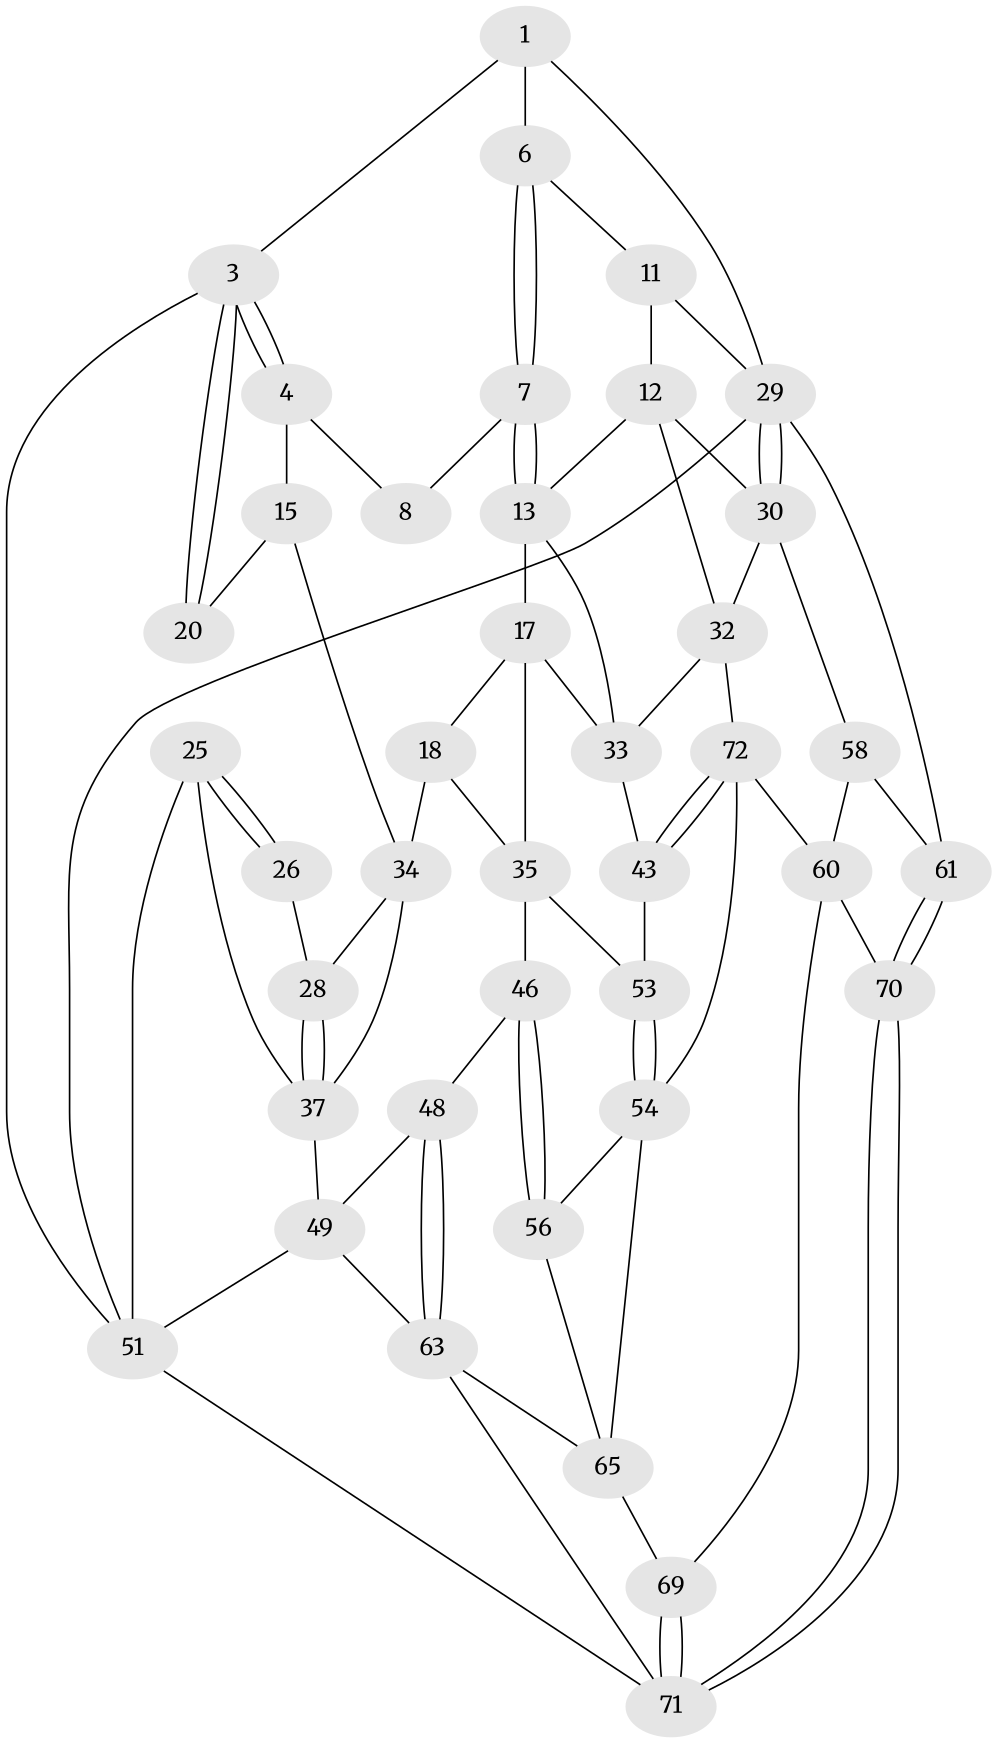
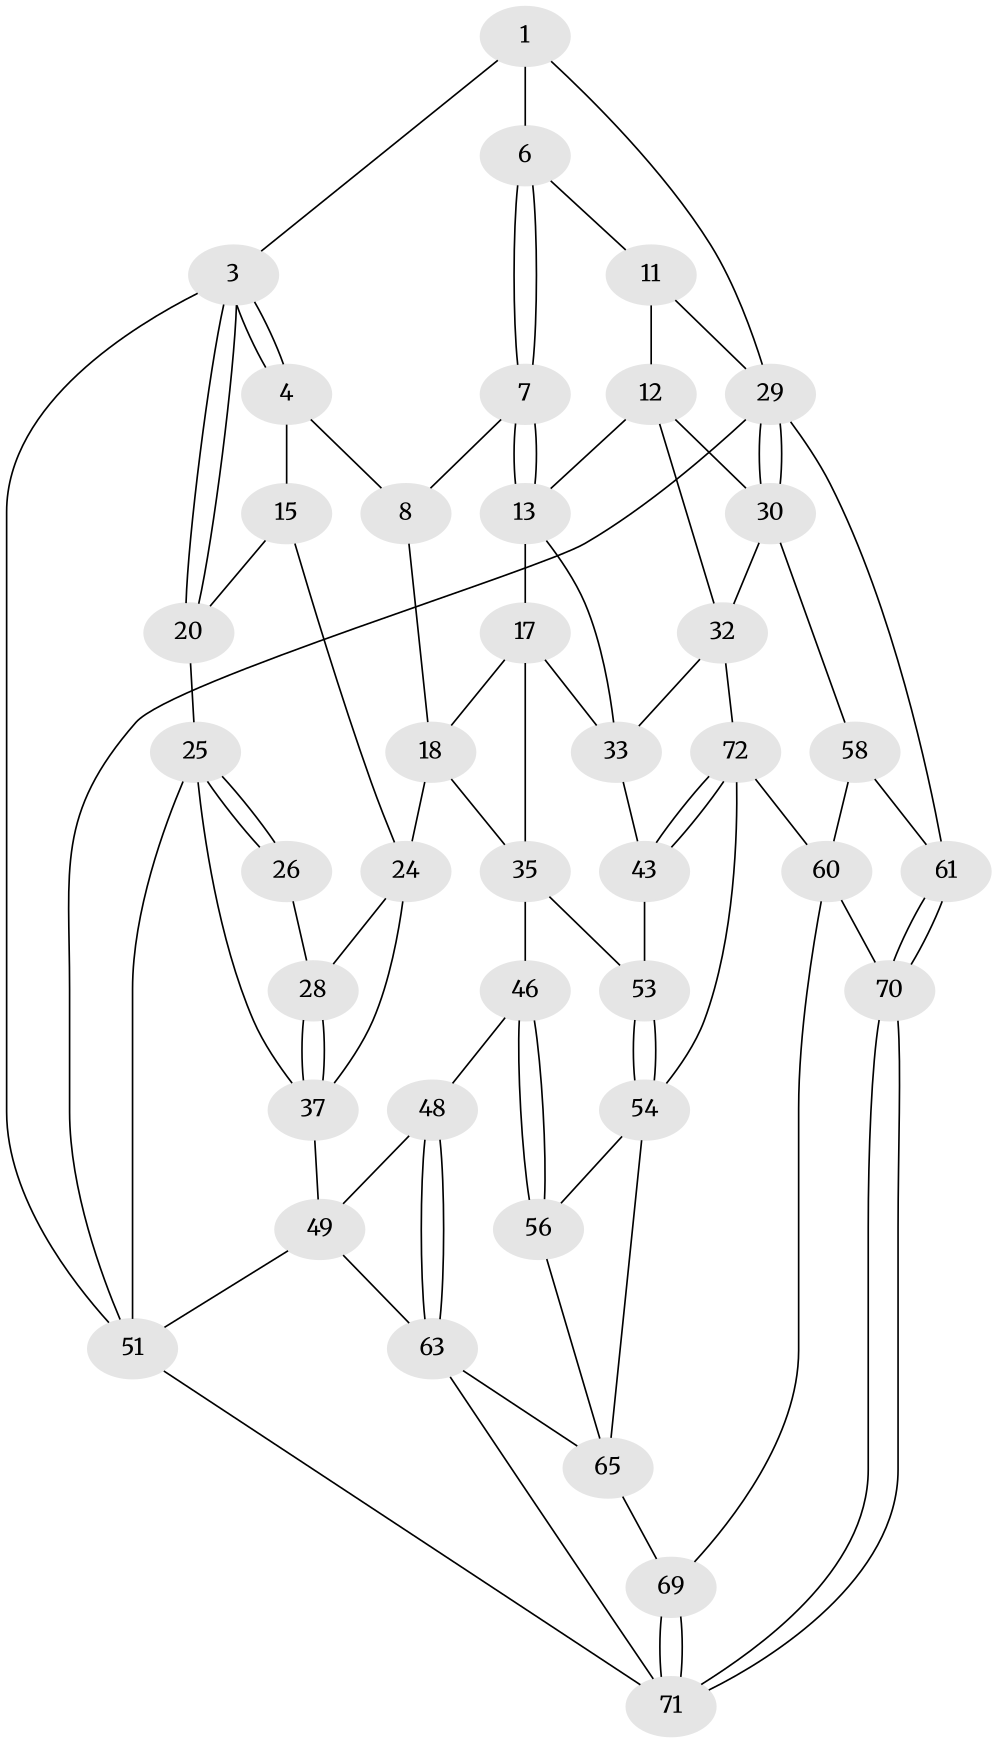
none -> (418, 633)
none -> (193, 703)
(406, 872) -> (406, 872)
